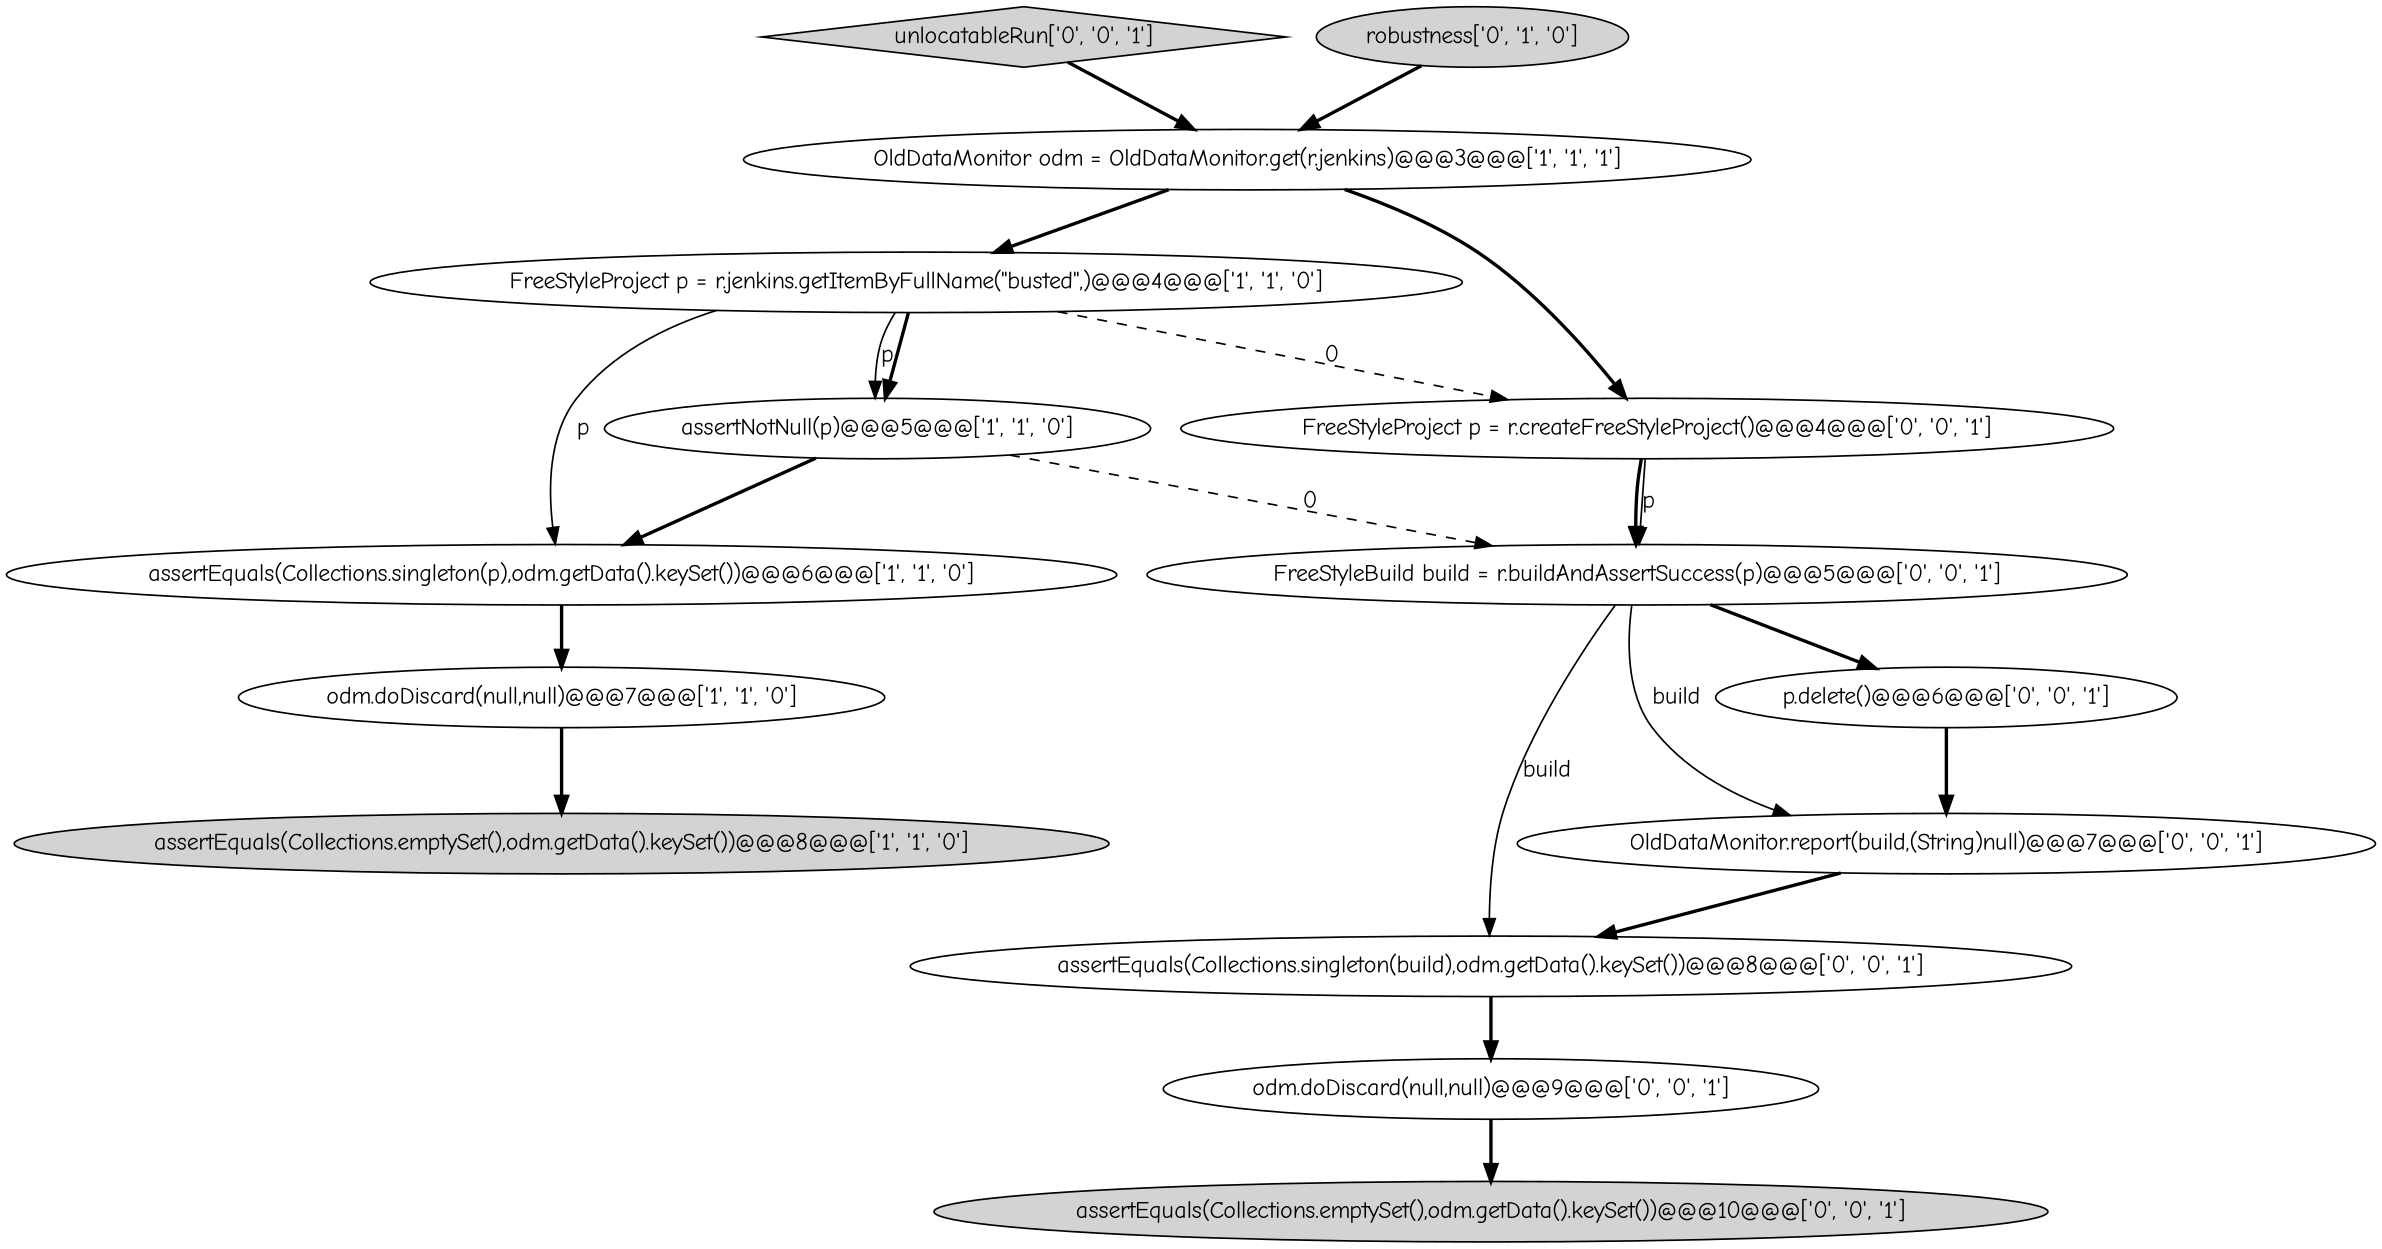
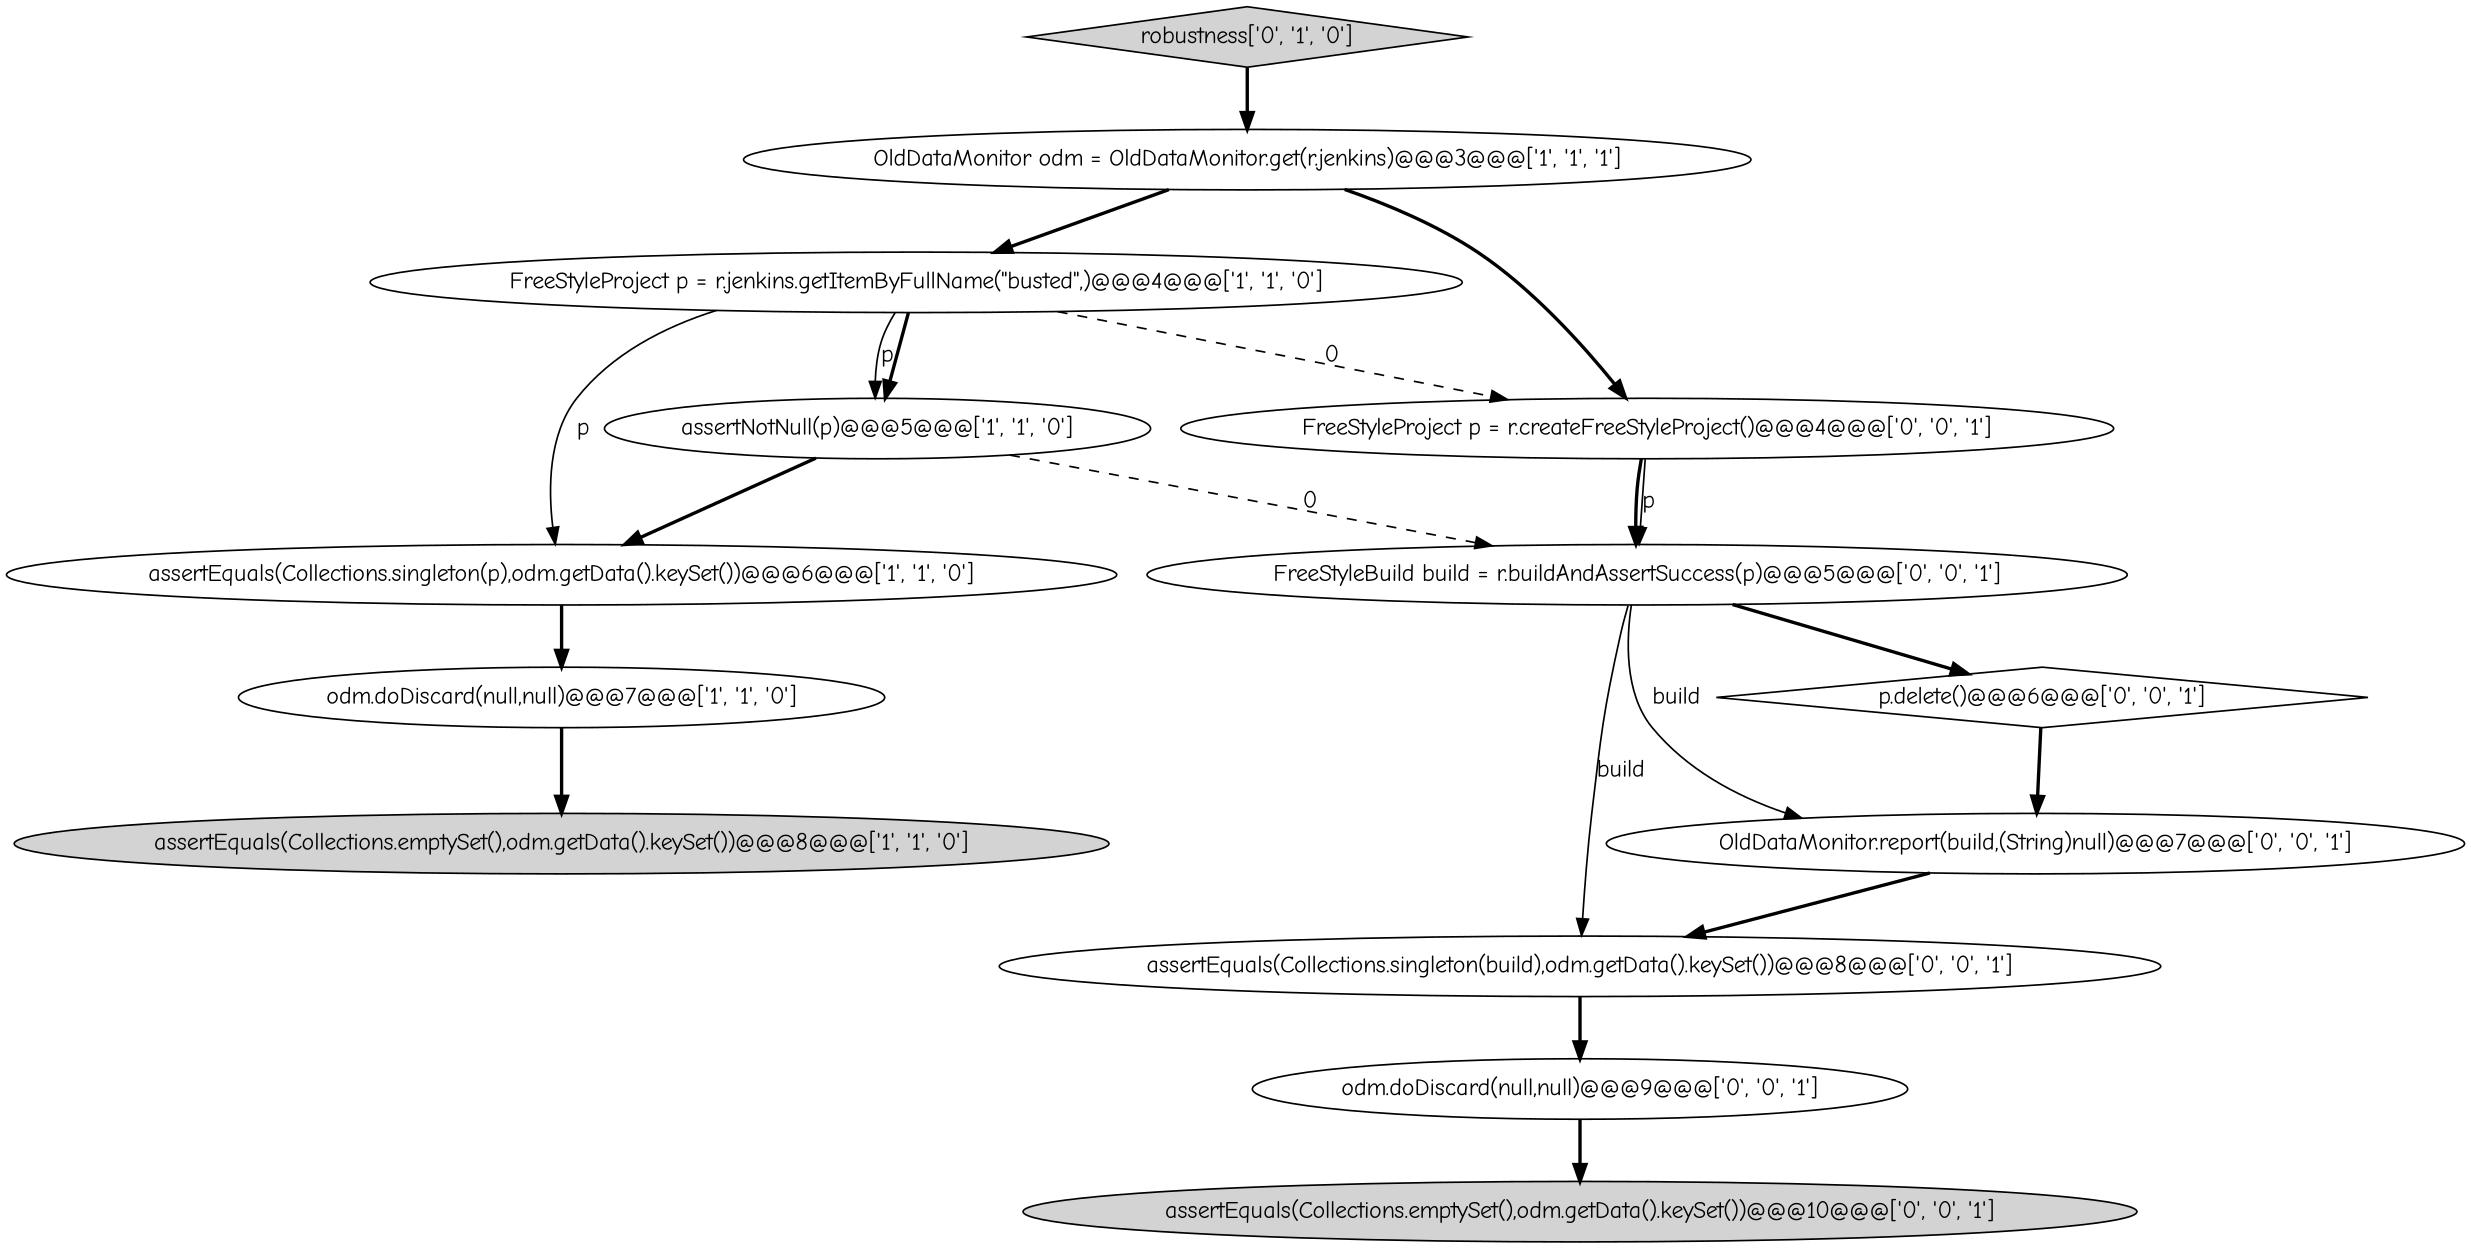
(1024, 37) -> none
(1472, 37) -> (1247, 37)
(1946, 697) -> (2042, 697)
